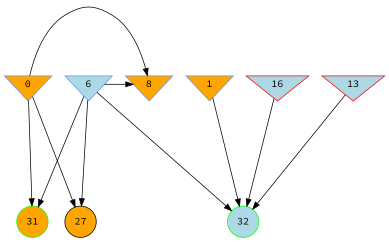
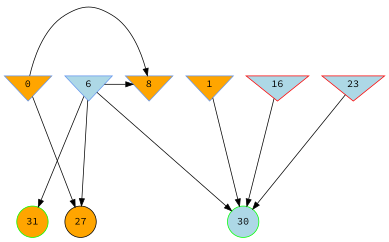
(353, 84) -> (353, 84)
(30, 150) -> none
(243, 222) -> (243, 222)
